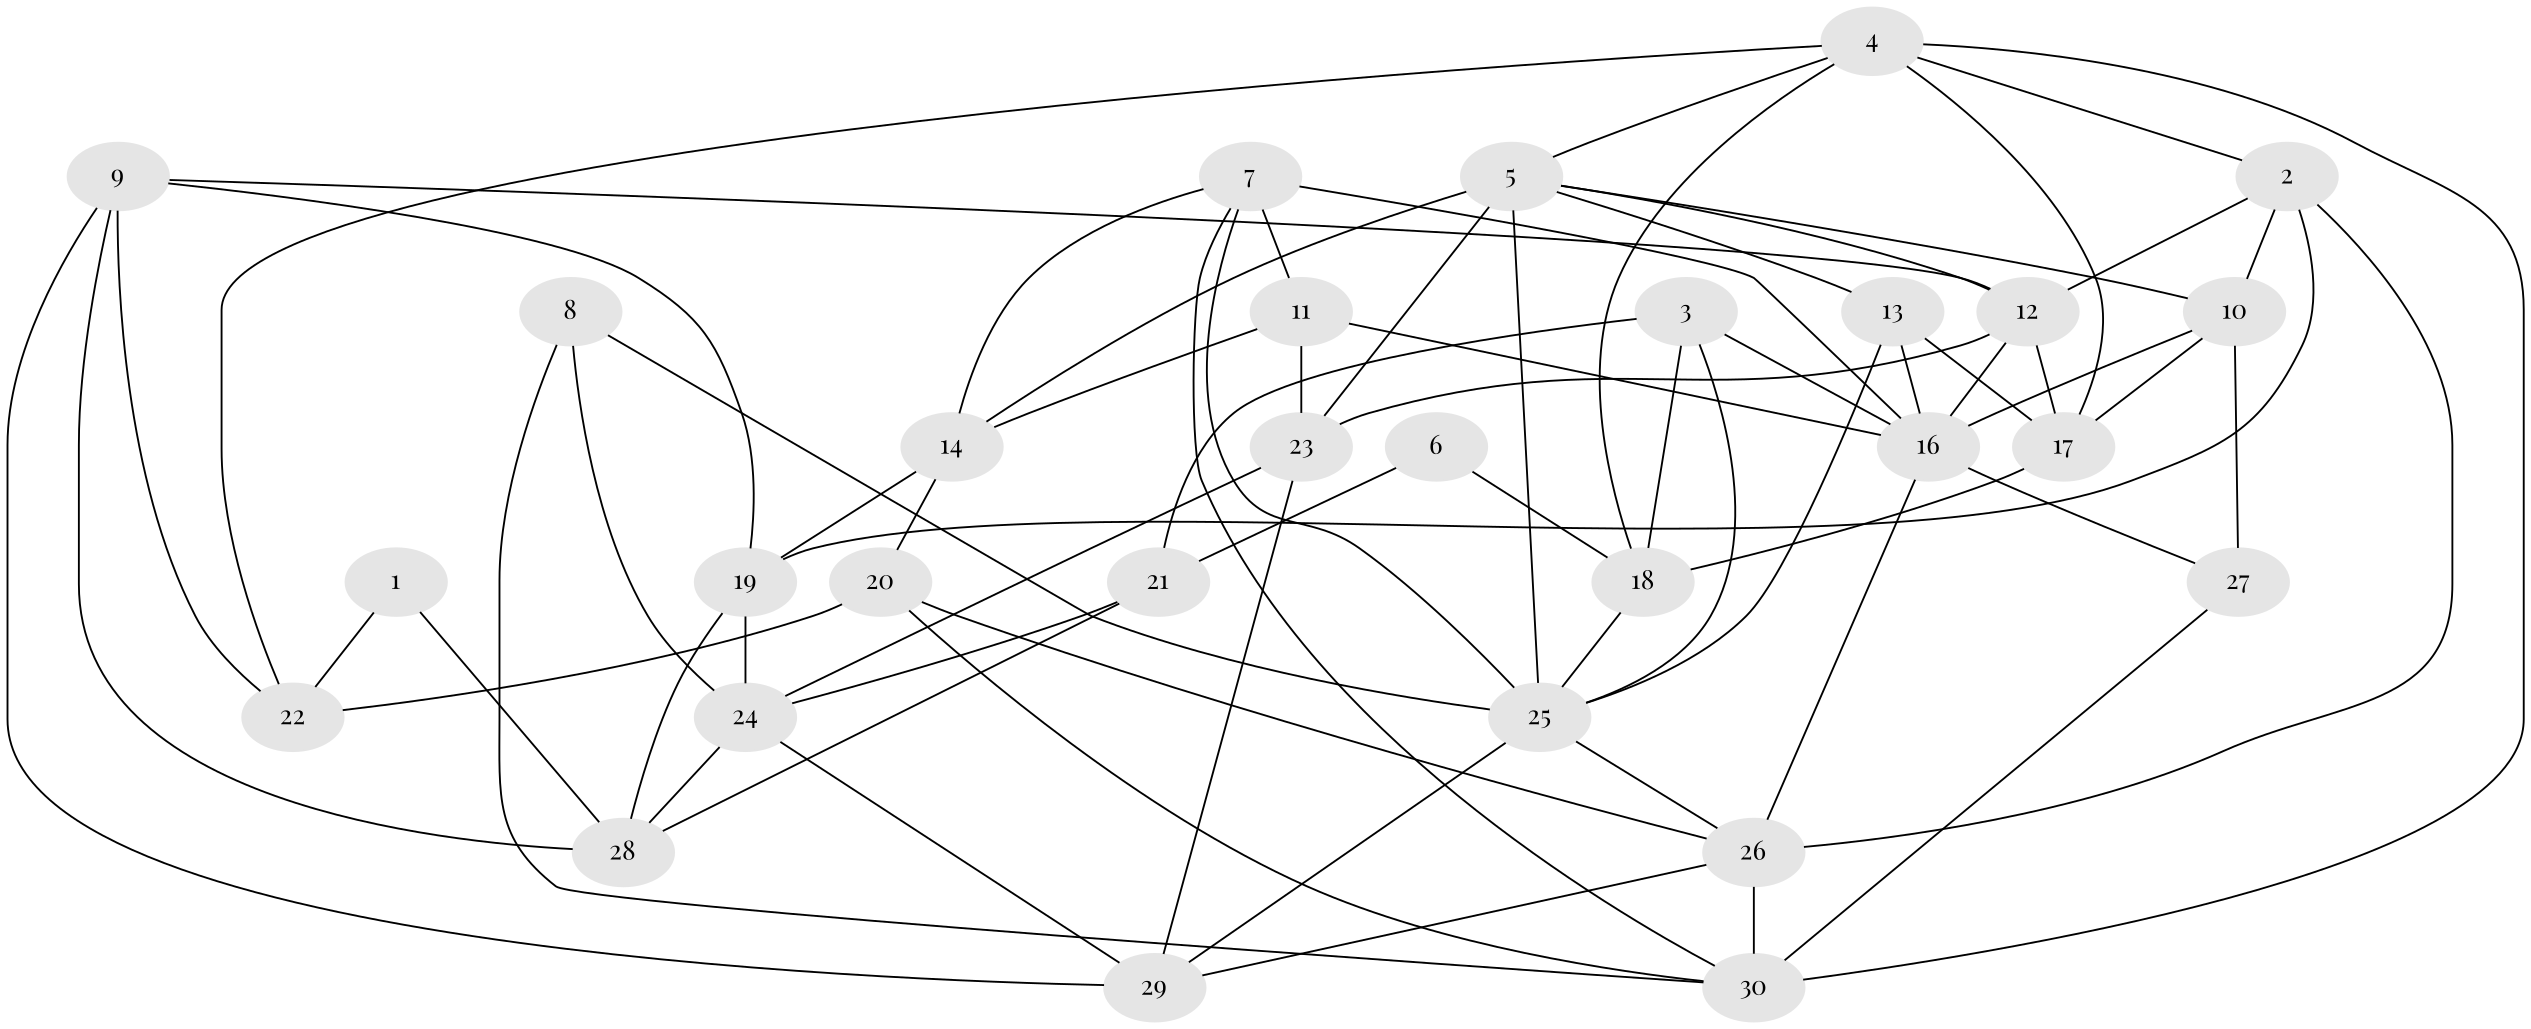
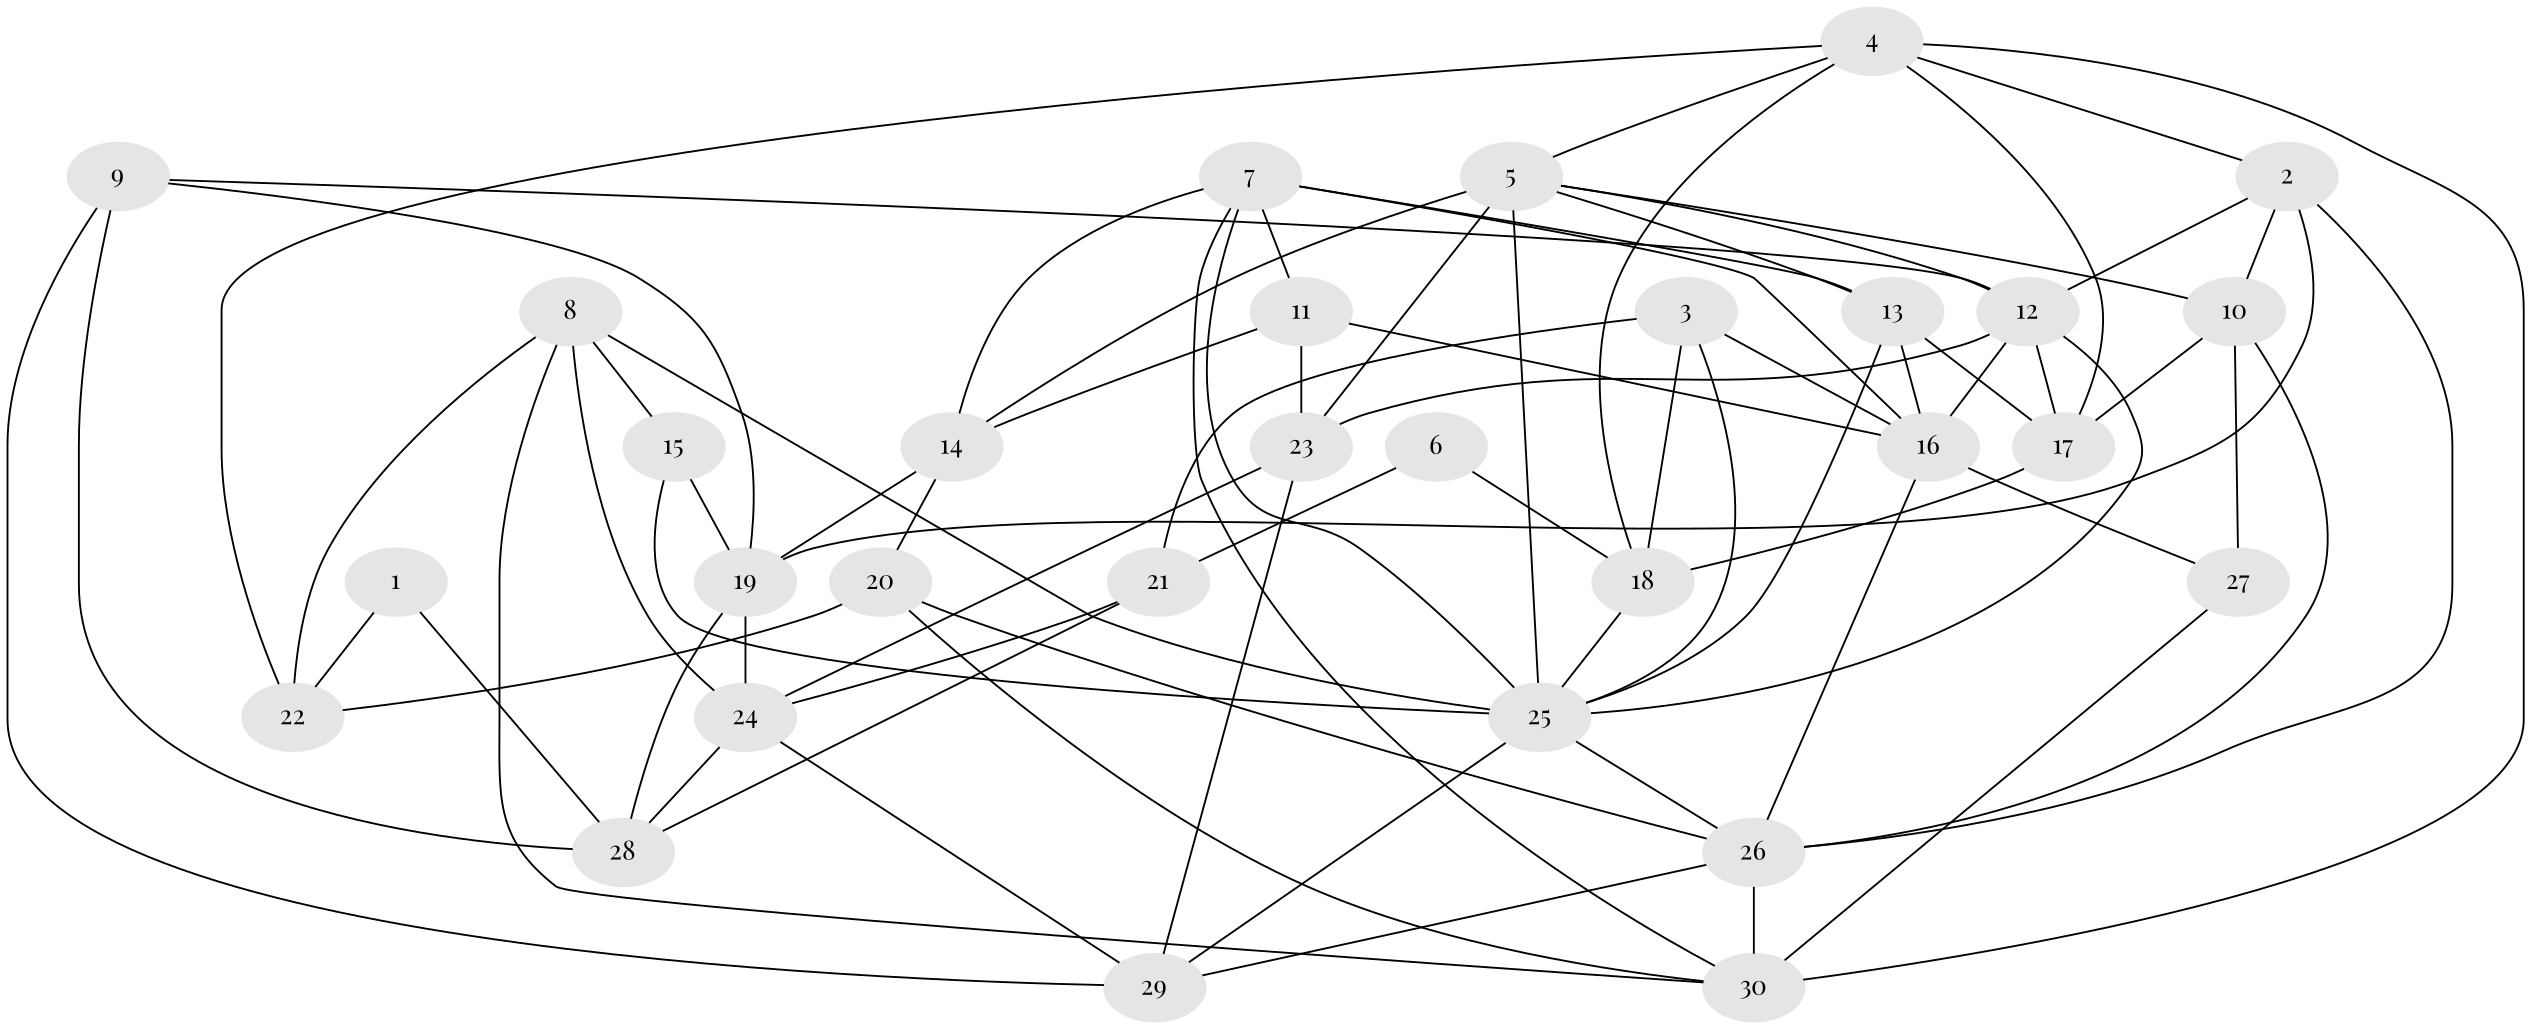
none -> (1577, 233)
(2080, 377) -> (2209, 713)
none -> (674, 447)
(144, 467) -> (373, 484)
none -> (1967, 617)
